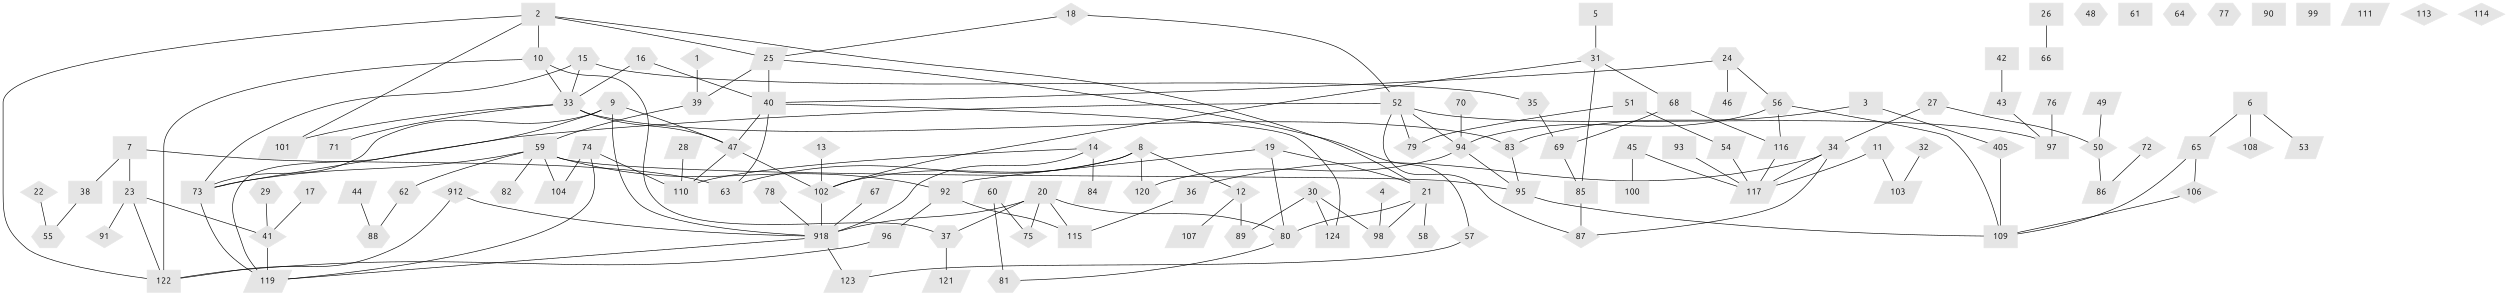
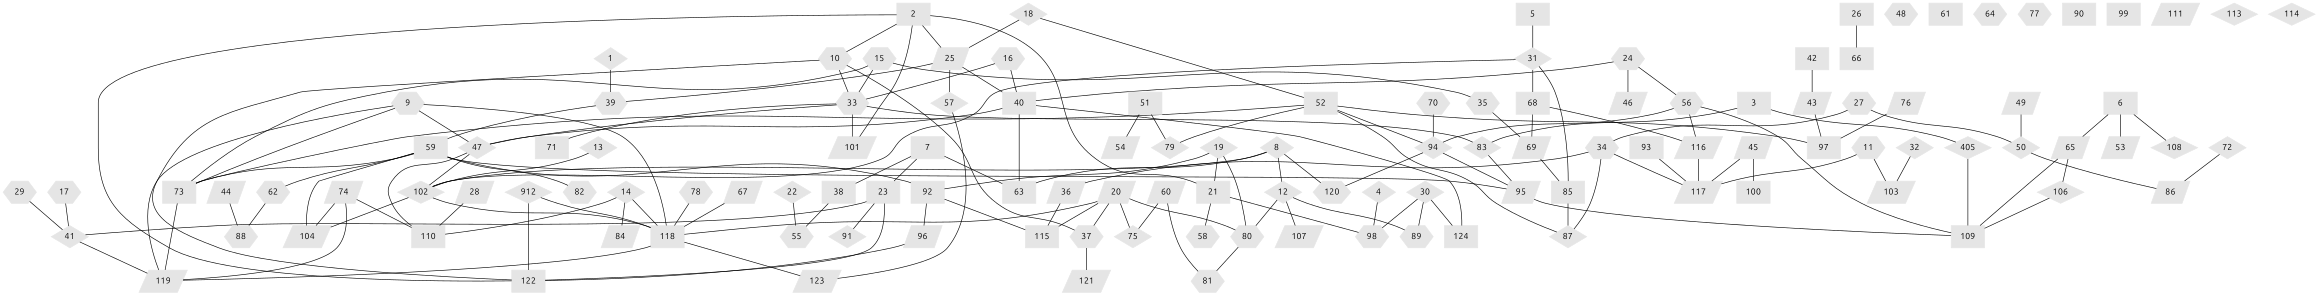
(1739, 168) -> none
none -> (370, 212)
(1357, 215) -> (1266, 213)
(821, 237) -> (668, 237)
